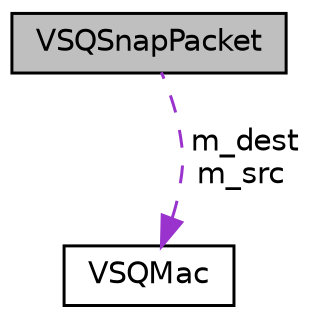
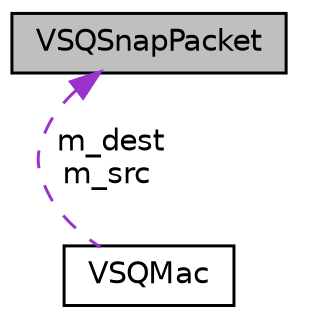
(182, 144) -> (41, 175)
